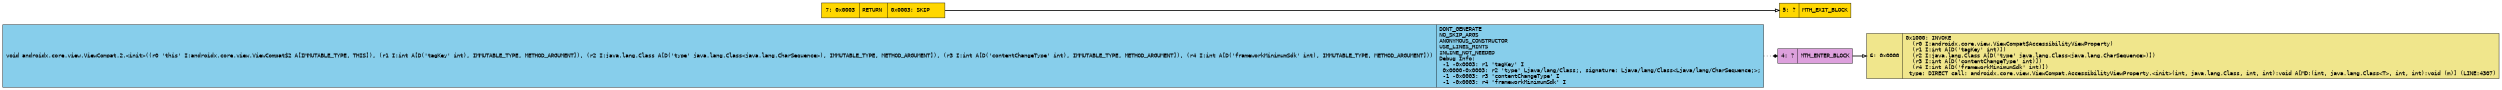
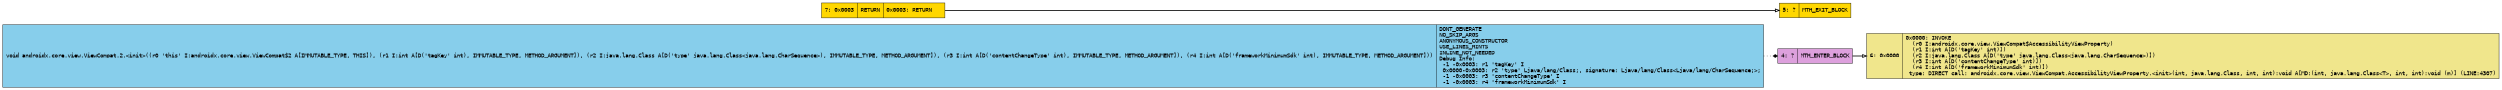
(915, 10) -> (914, 10)
(1932, 38) -> (1932, 38)
